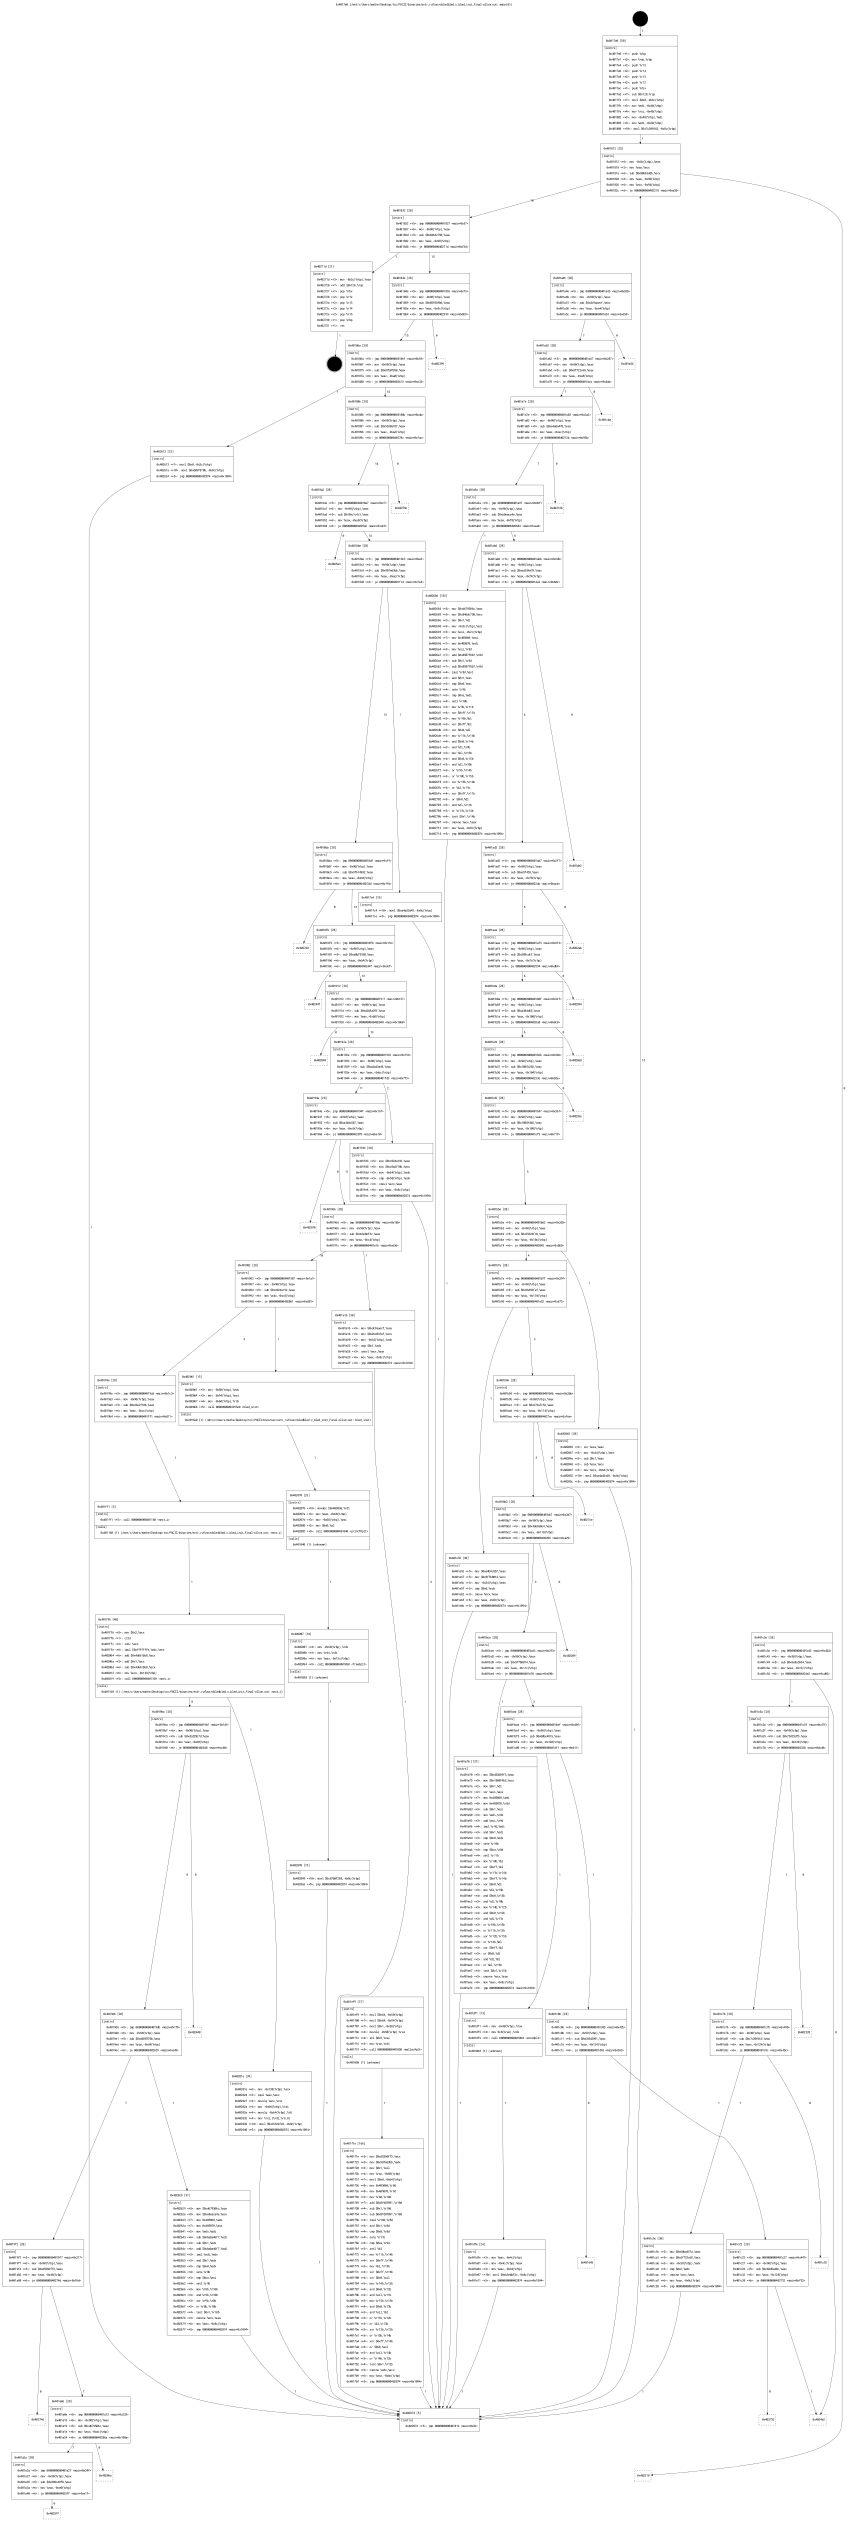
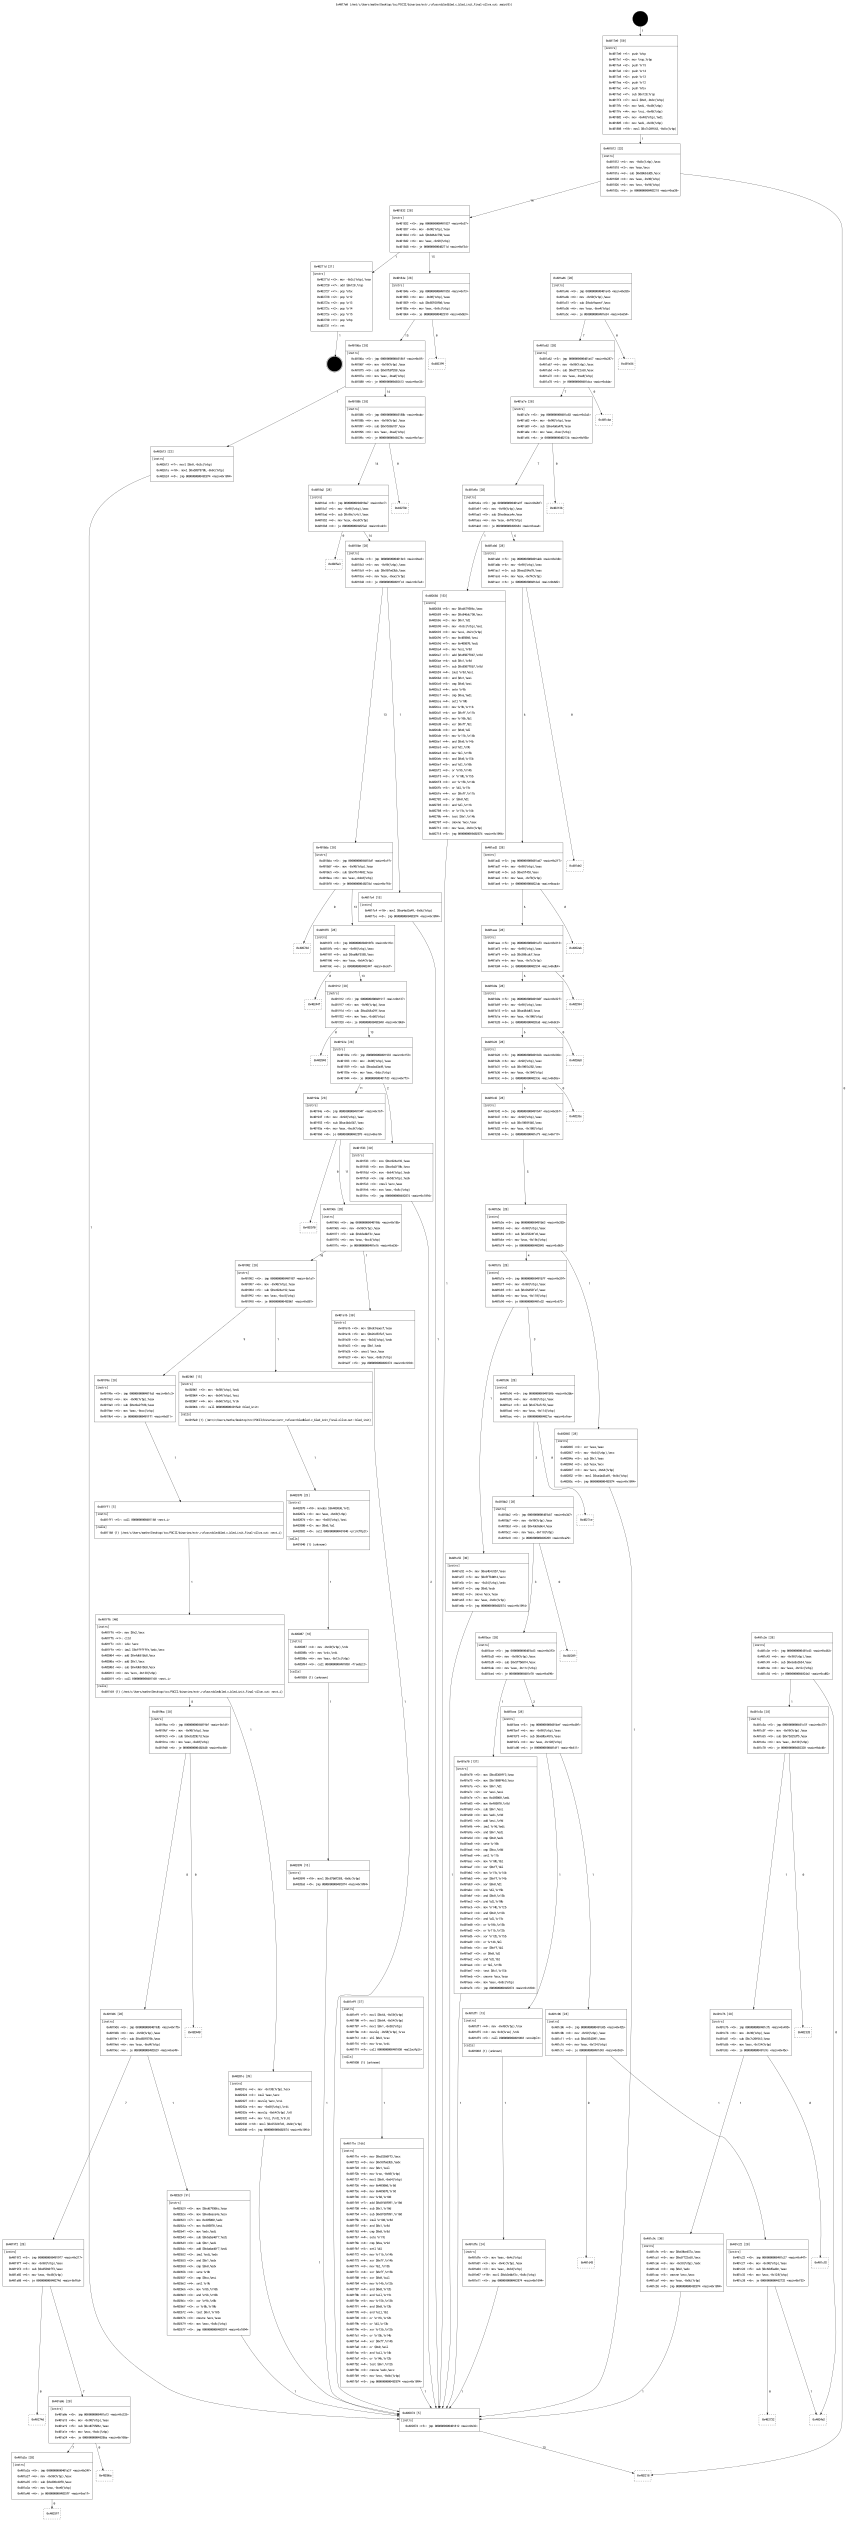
(640, 1365) -> (556, 2452)
